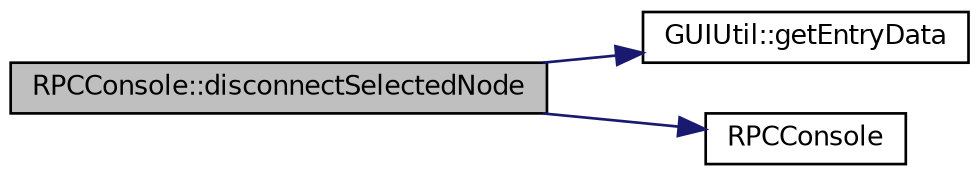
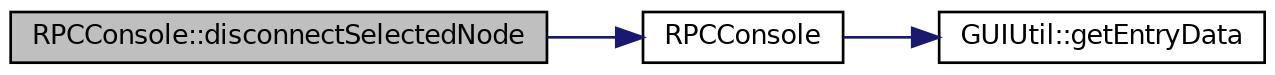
(579, 59) -> (878, 37)
